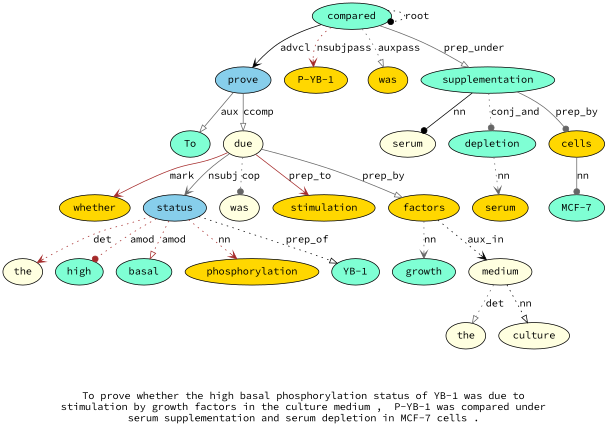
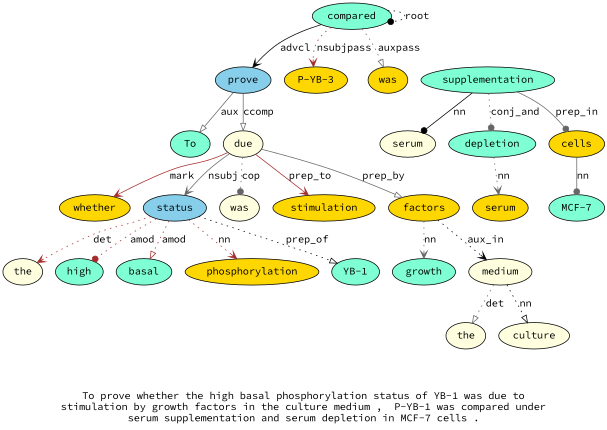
(422, 42) -> none
(316, 80) -> (316, 80)
(577, 112) -> (577, 112)
